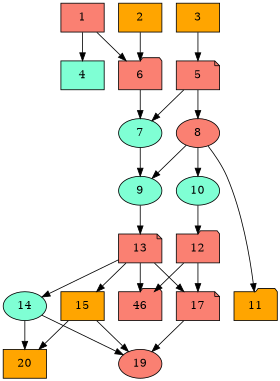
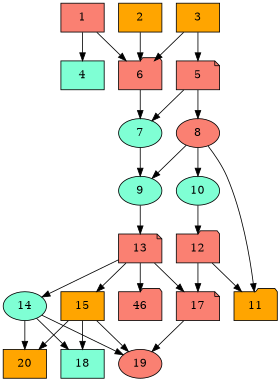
none -> (172, 44)
(173, 274) -> (224, 274)
none -> (83, 364)
